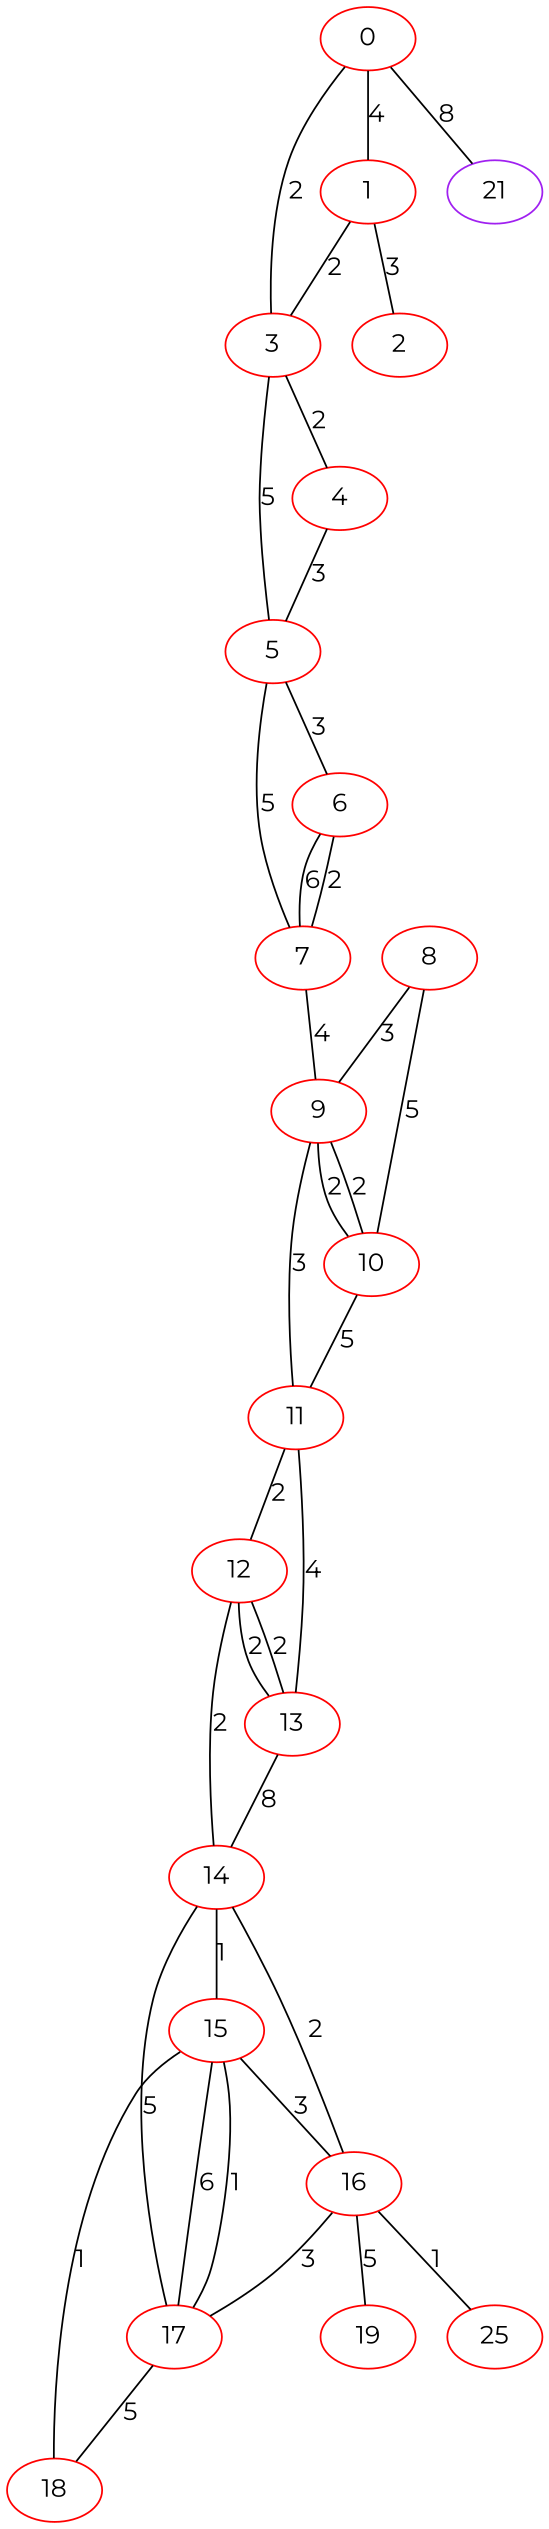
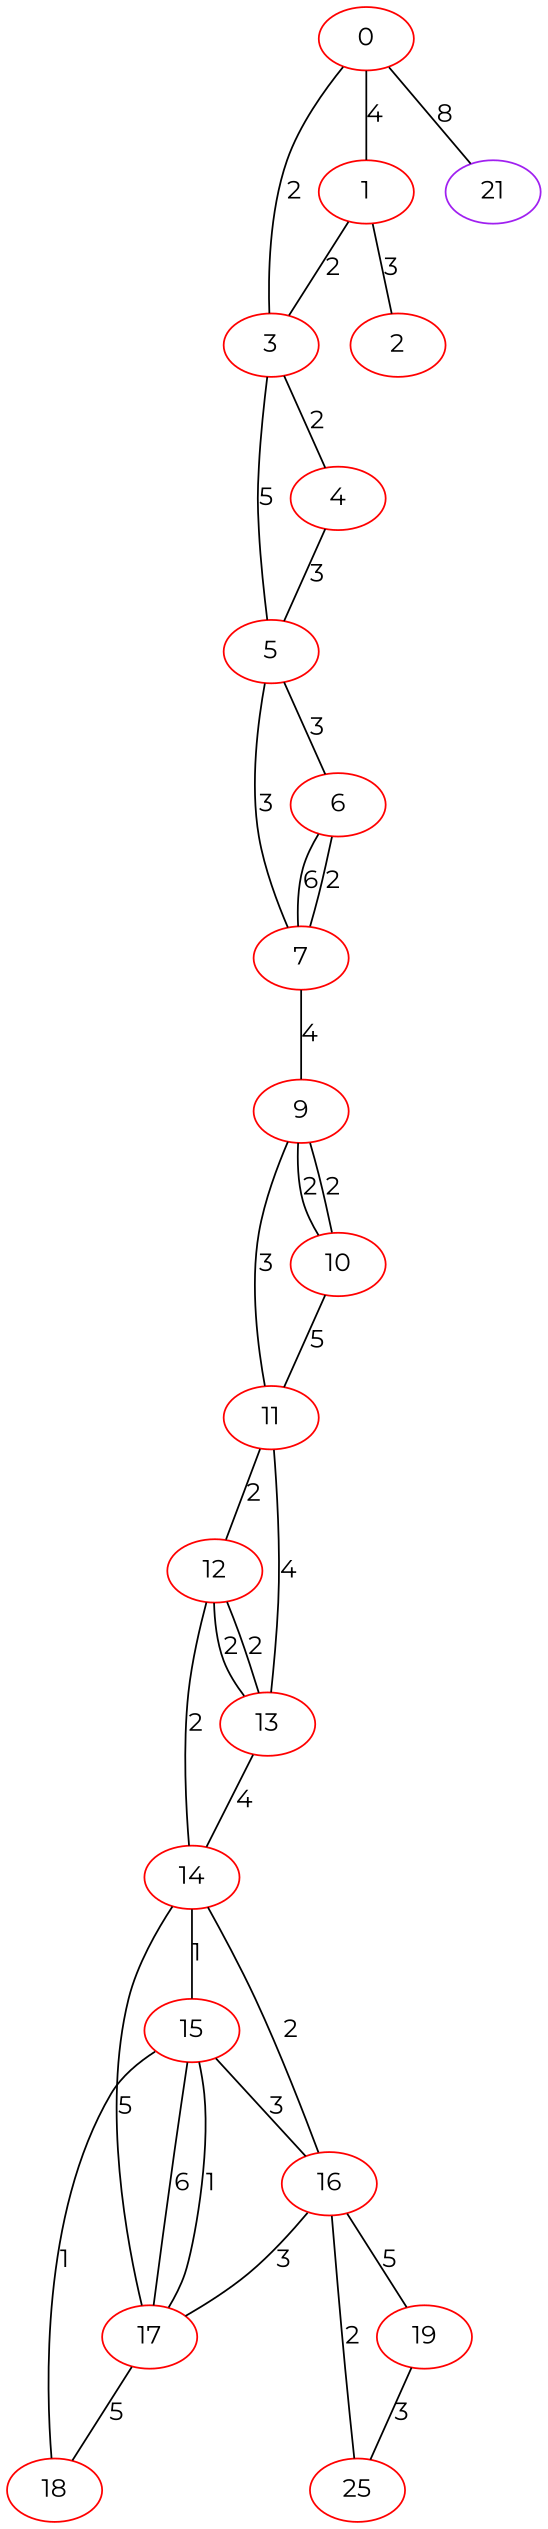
(269, 805) -> (267, 805)
(430, 958) -> none
(269, 1801) -> (245, 1801)
(437, 2260) -> (353, 2337)
none -> (391, 2414)
